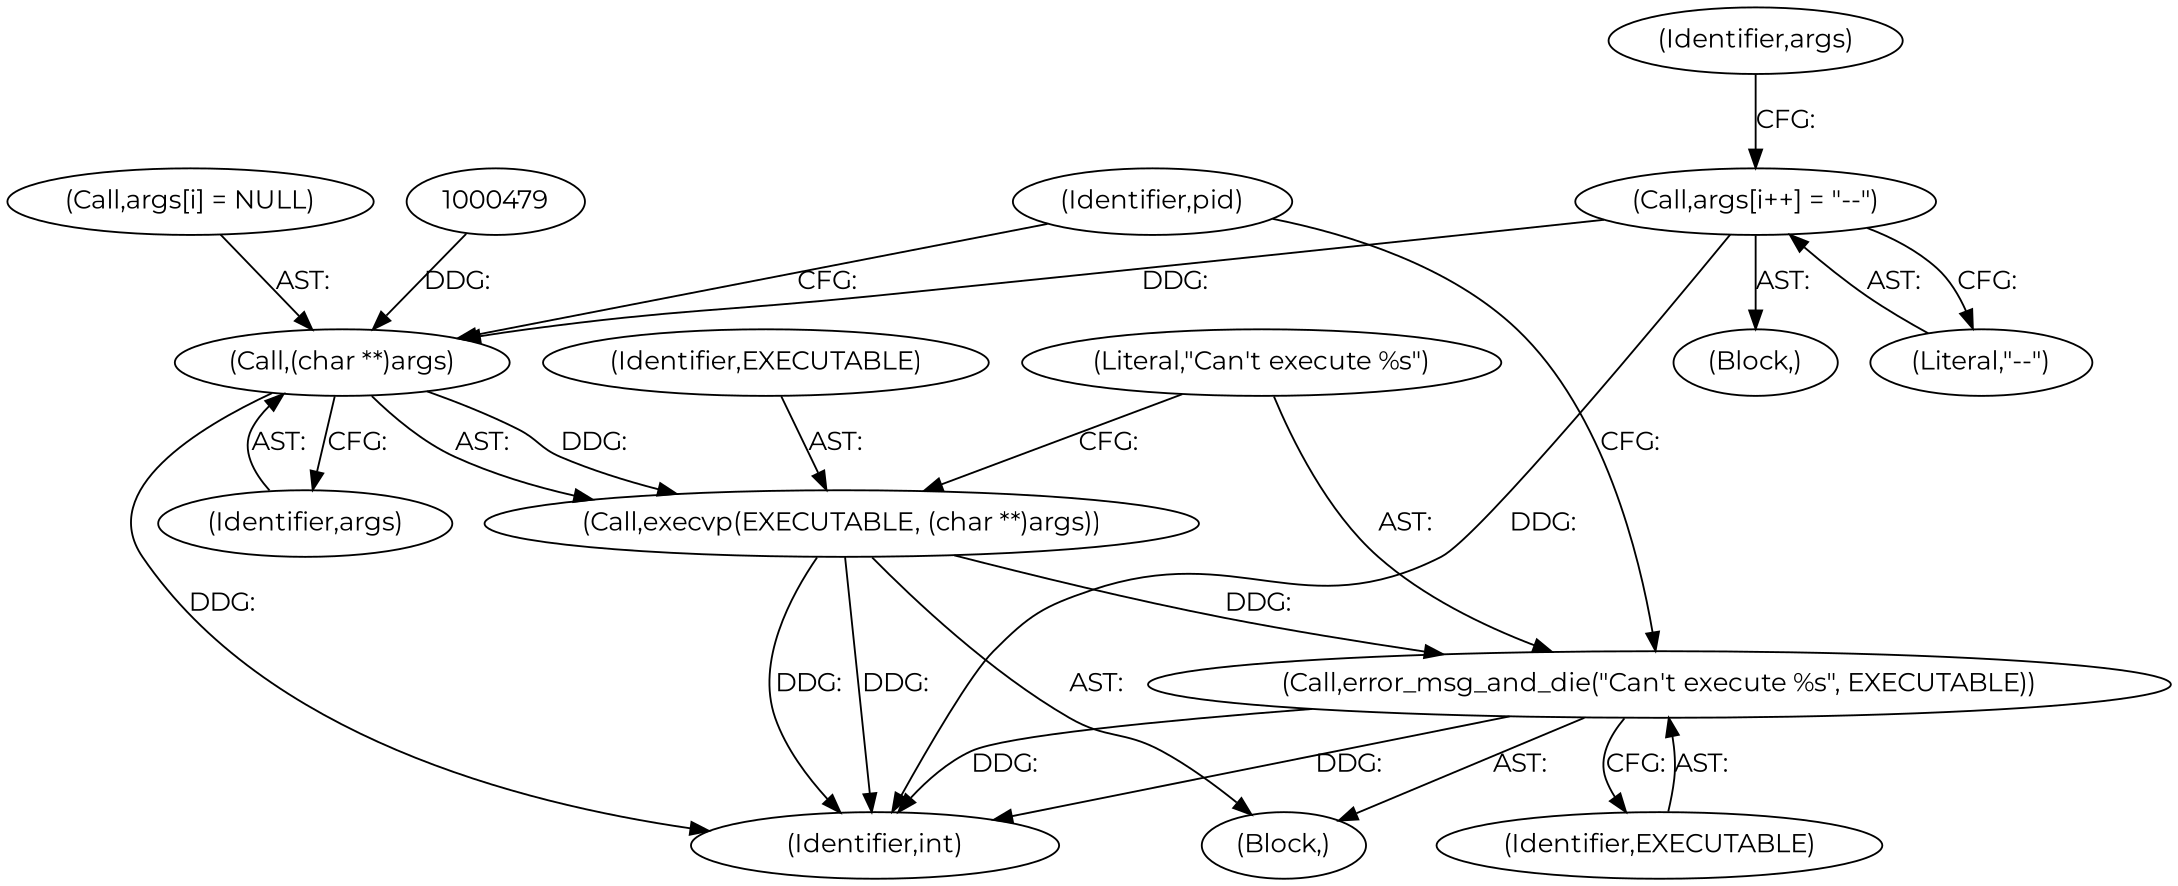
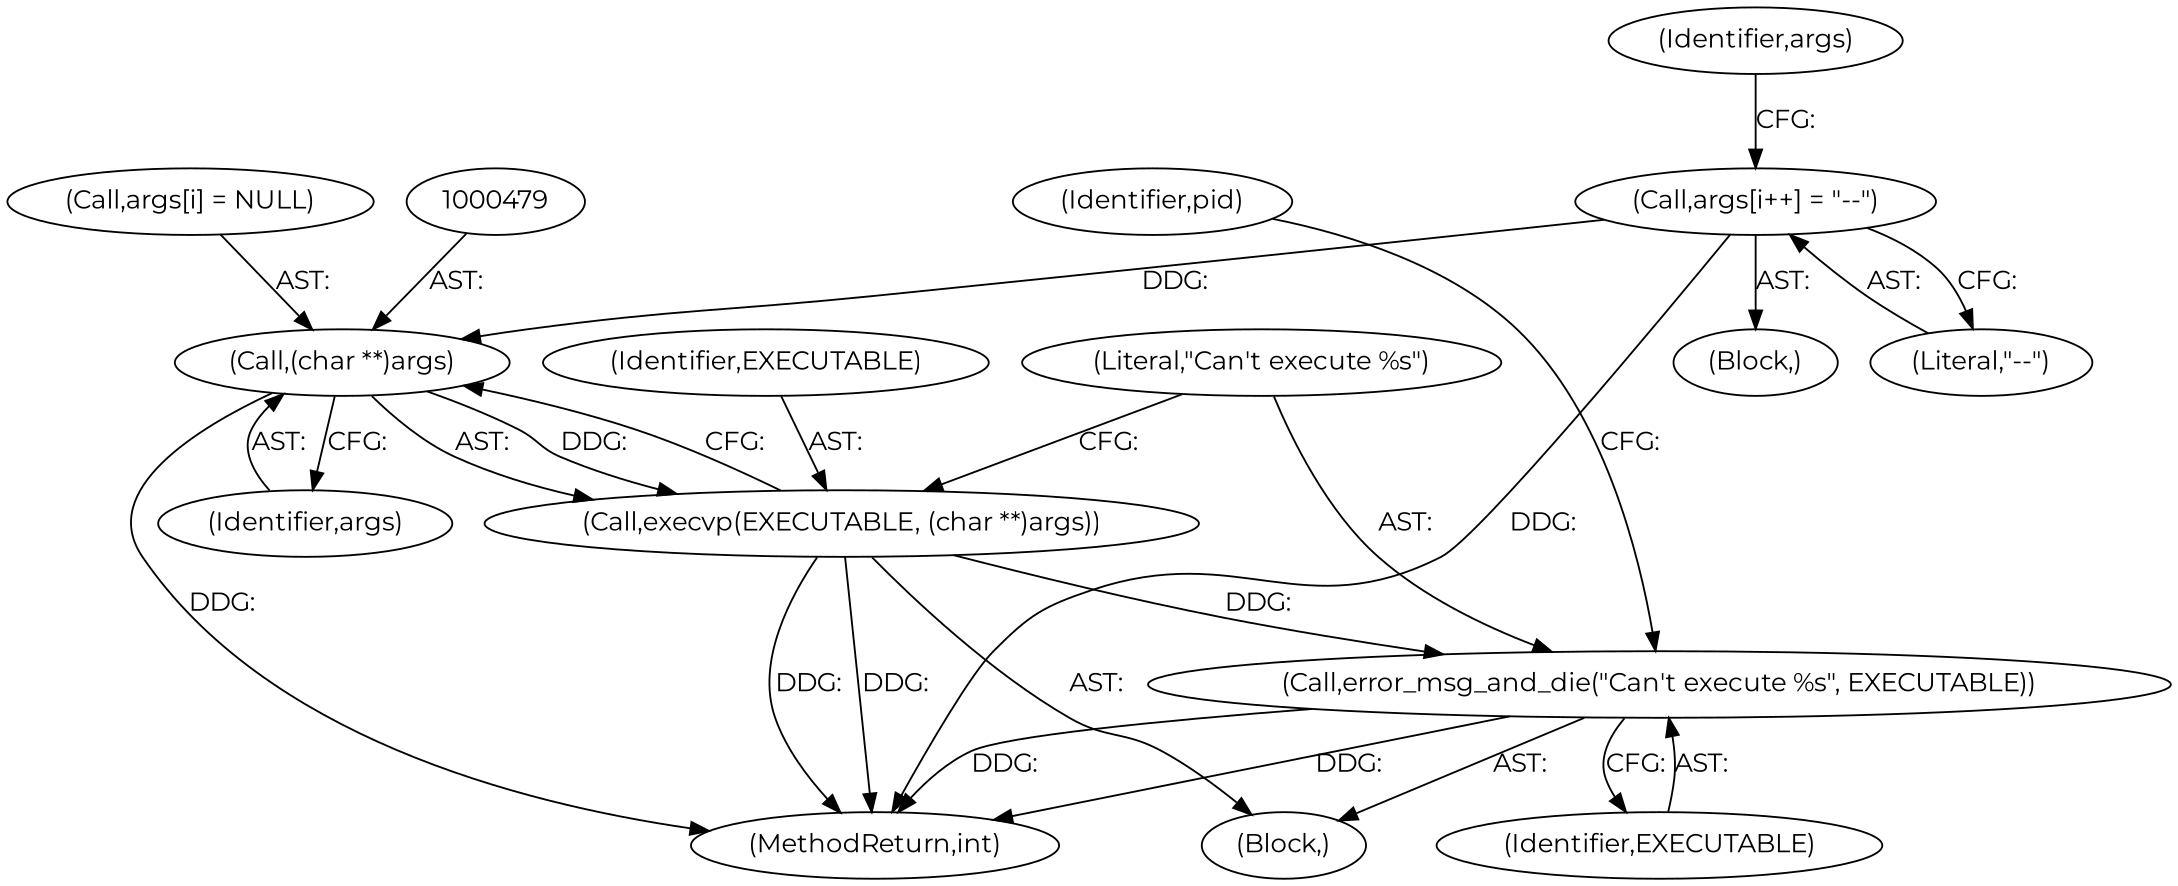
(762, 279) -> (635, 429)
(461, 282) -> (461, 282)
(875, 845) -> (875, 845)
